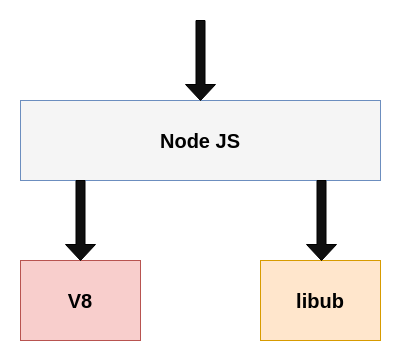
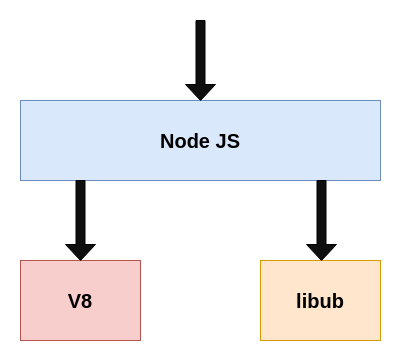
(201, 141) -> (201, 141)
